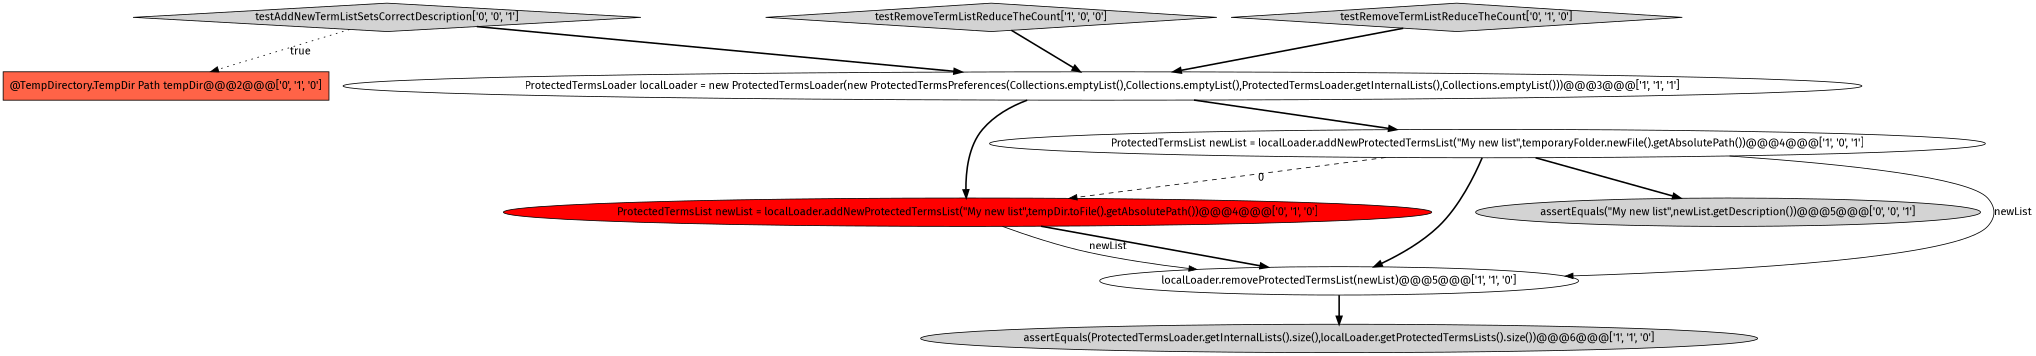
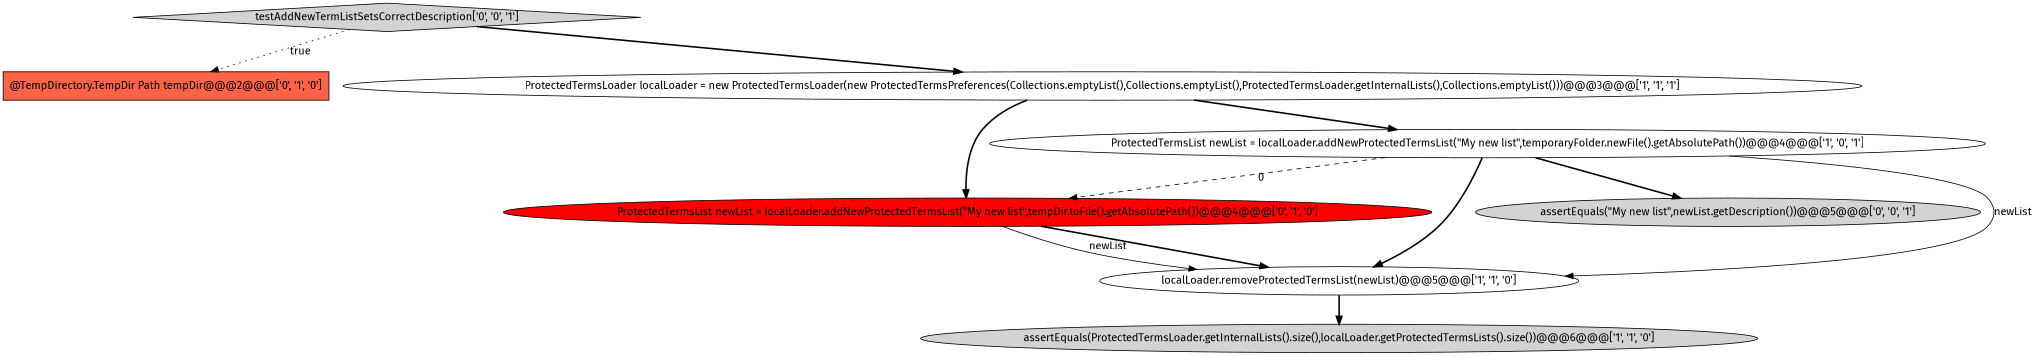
(991, 17) -> none
(1457, 17) -> none
